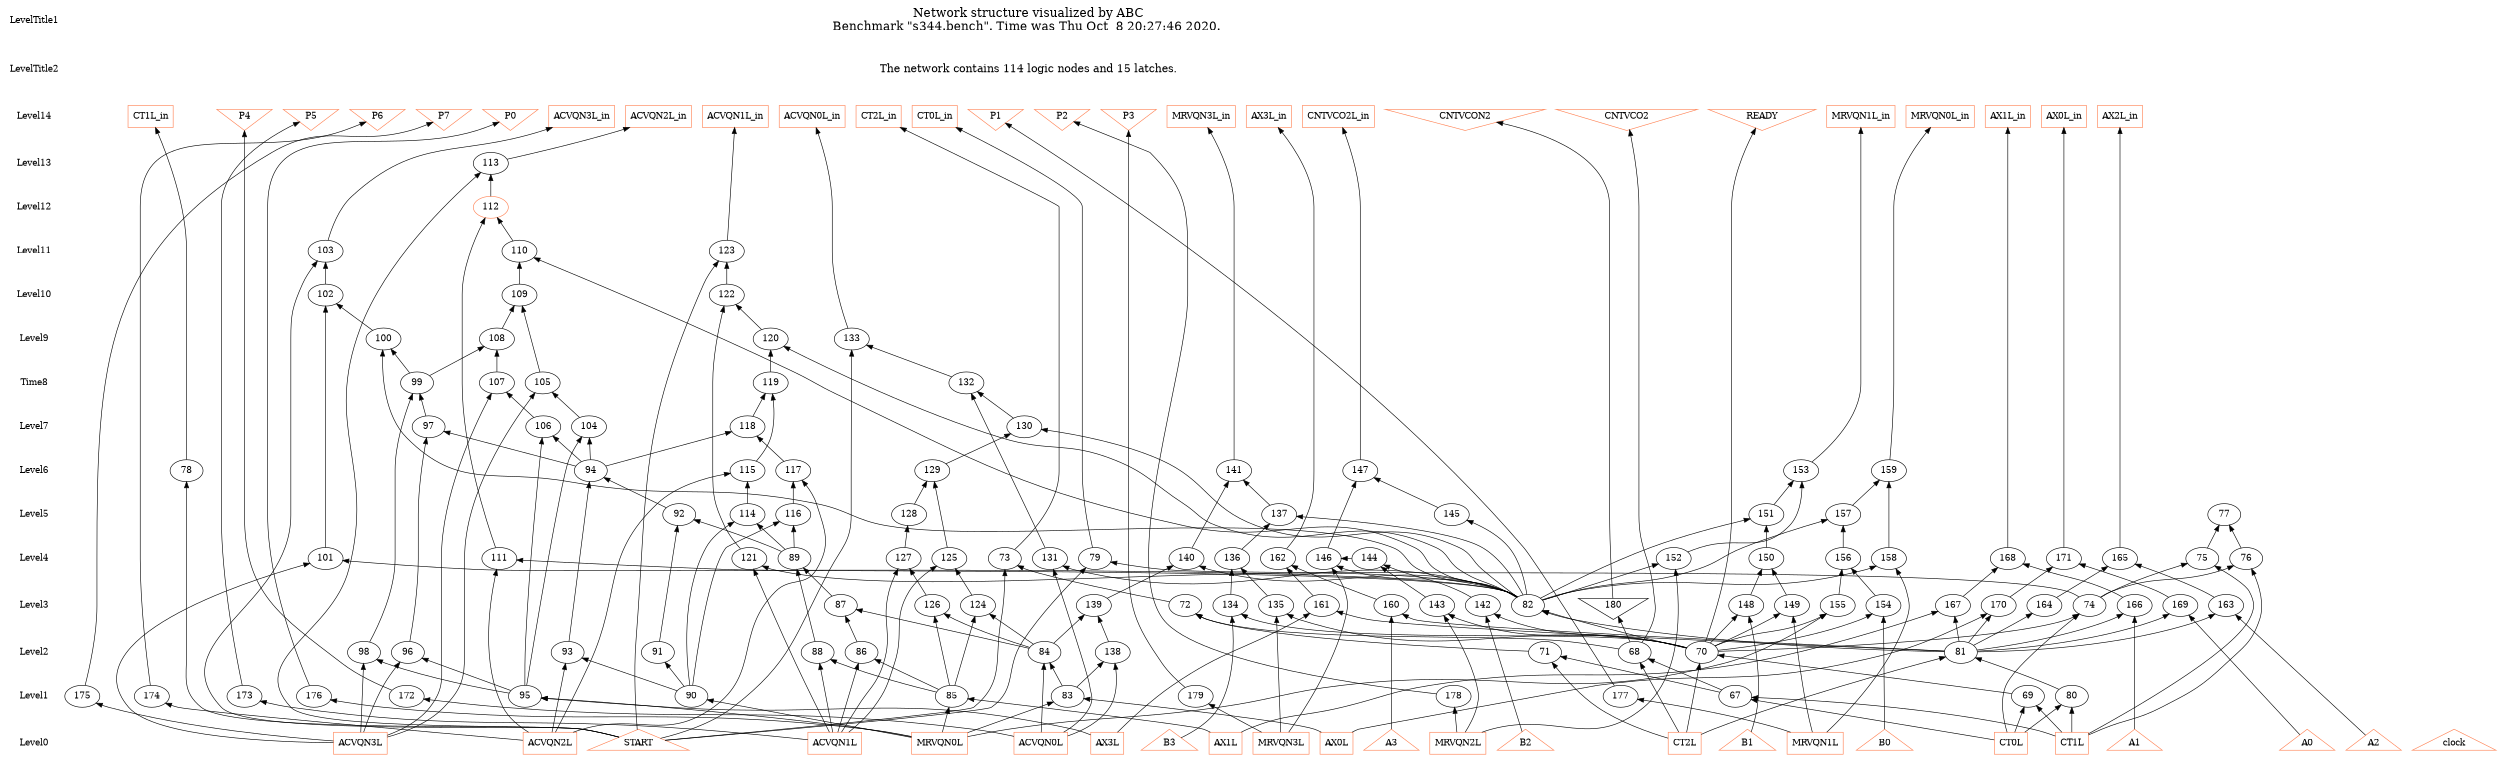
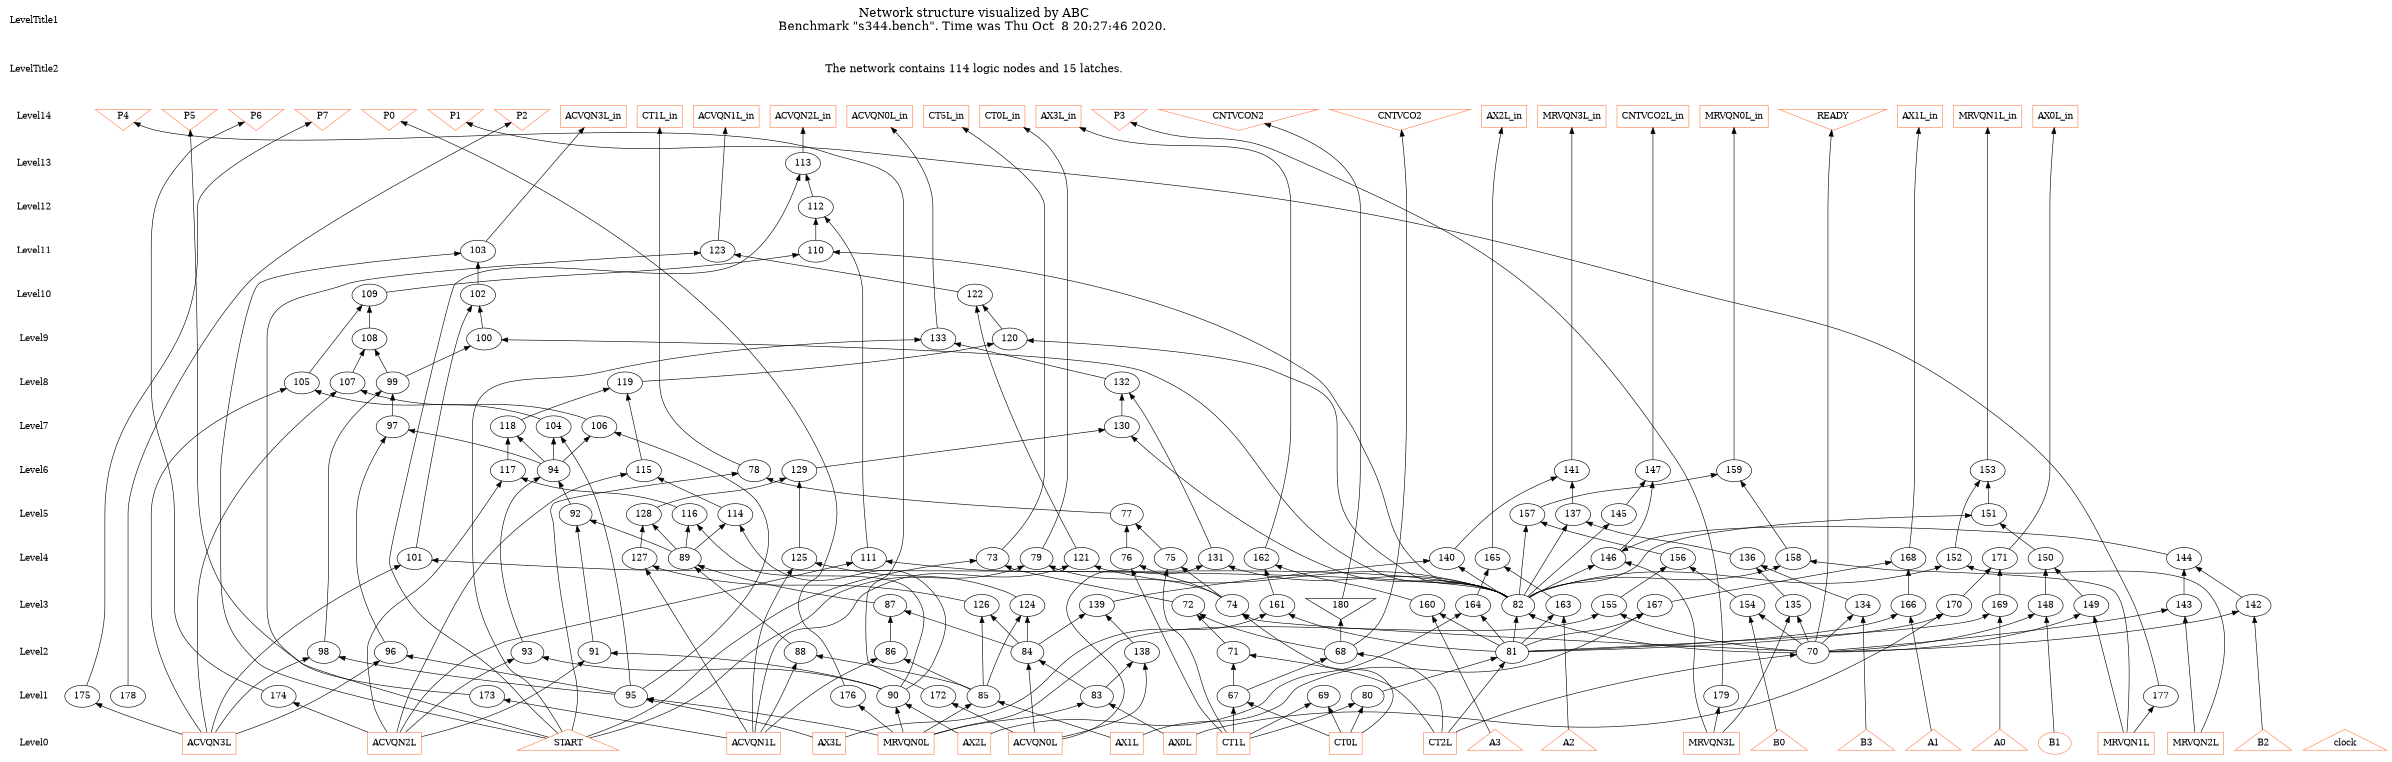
(879, 116) -> (946, 116)
(491, 207) -> (816, 207)
(34, 383) -> (34, 383)
none -> (941, 503)
none -> (666, 539)
(1861, 674) -> none
none -> (505, 710)
(1456, 723) -> none
none -> (974, 743)
(1747, 743) -> (2055, 743)
